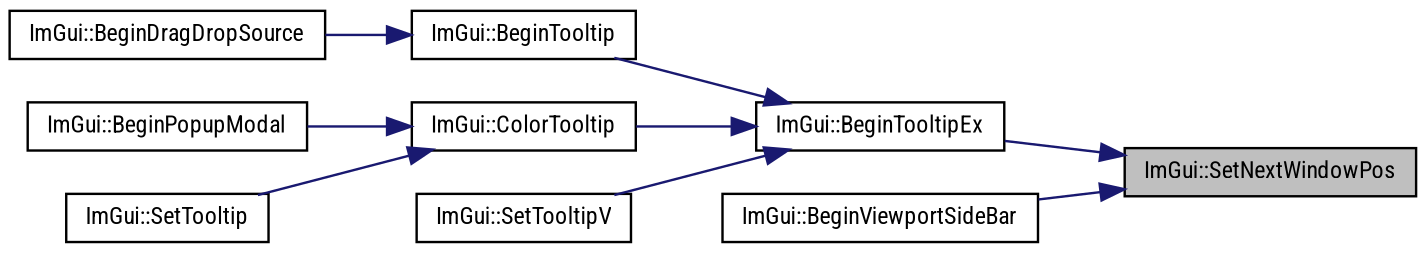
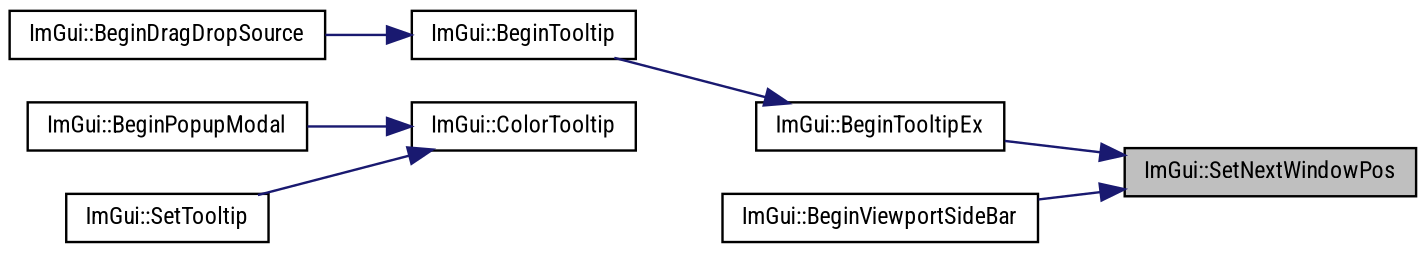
(684, 126) -> none
(524, 218) -> none
